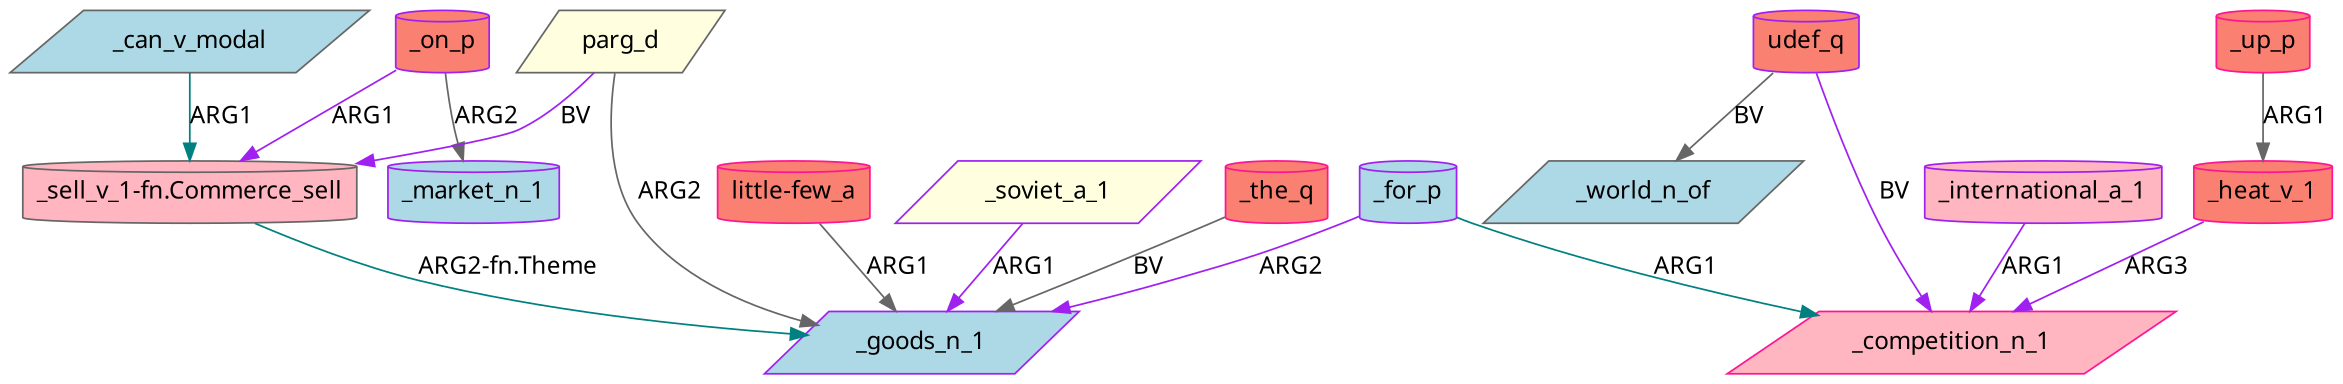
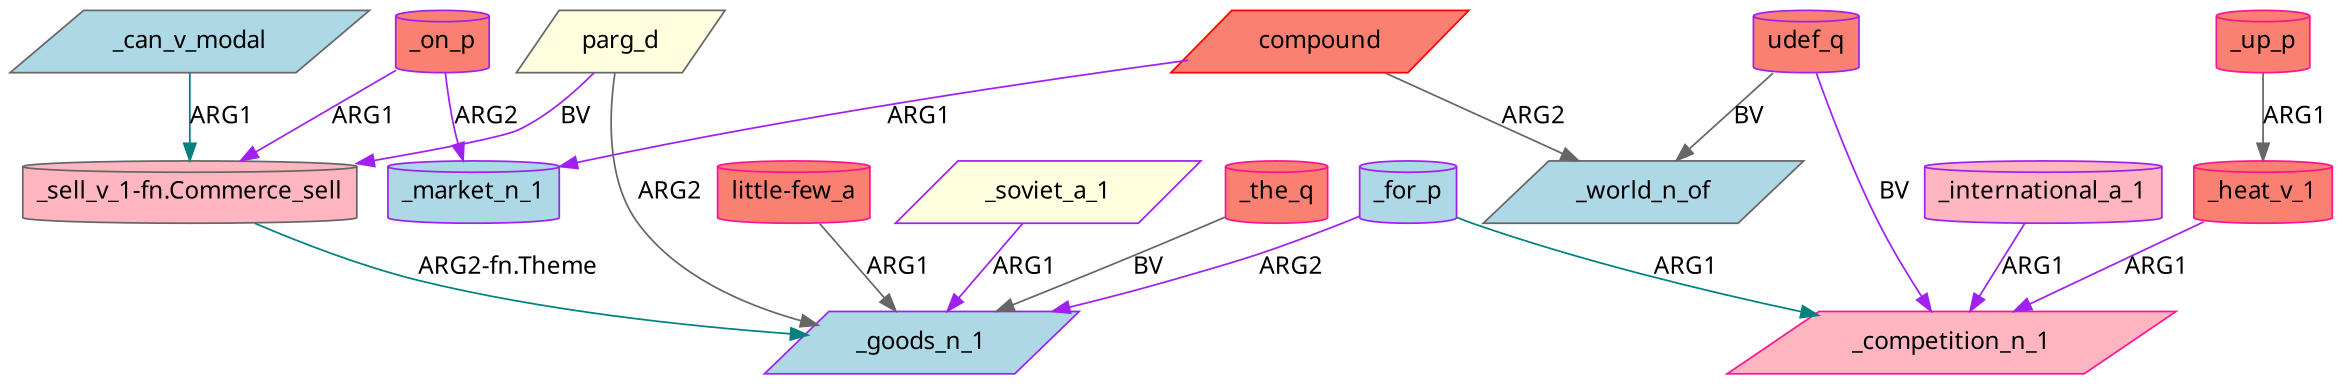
none -> (1320, 42)
(450, 109) -> (450, 109)
(2157, 267) -> (2157, 267)
